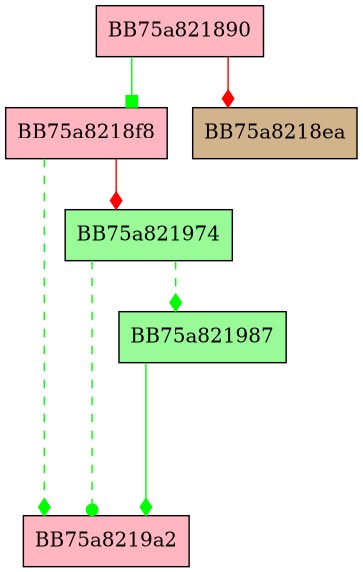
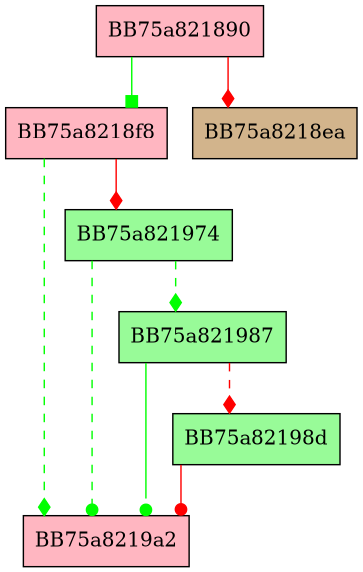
(146, 431) -> (146, 431)
none -> (256, 439)
